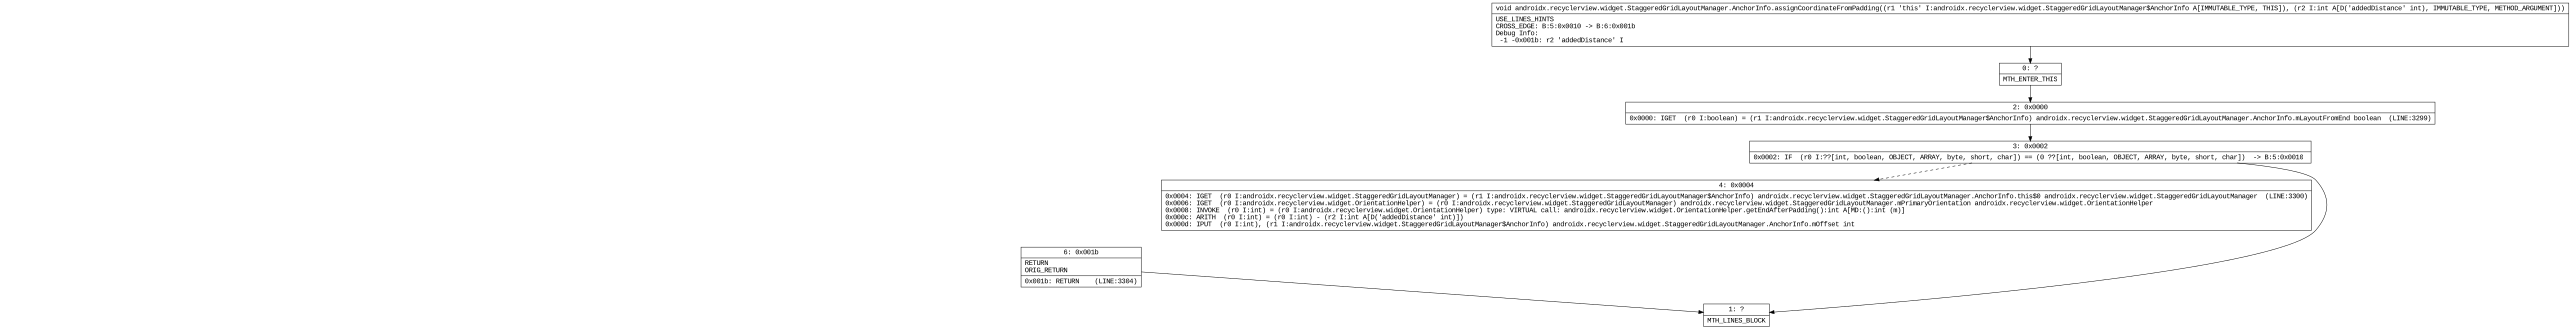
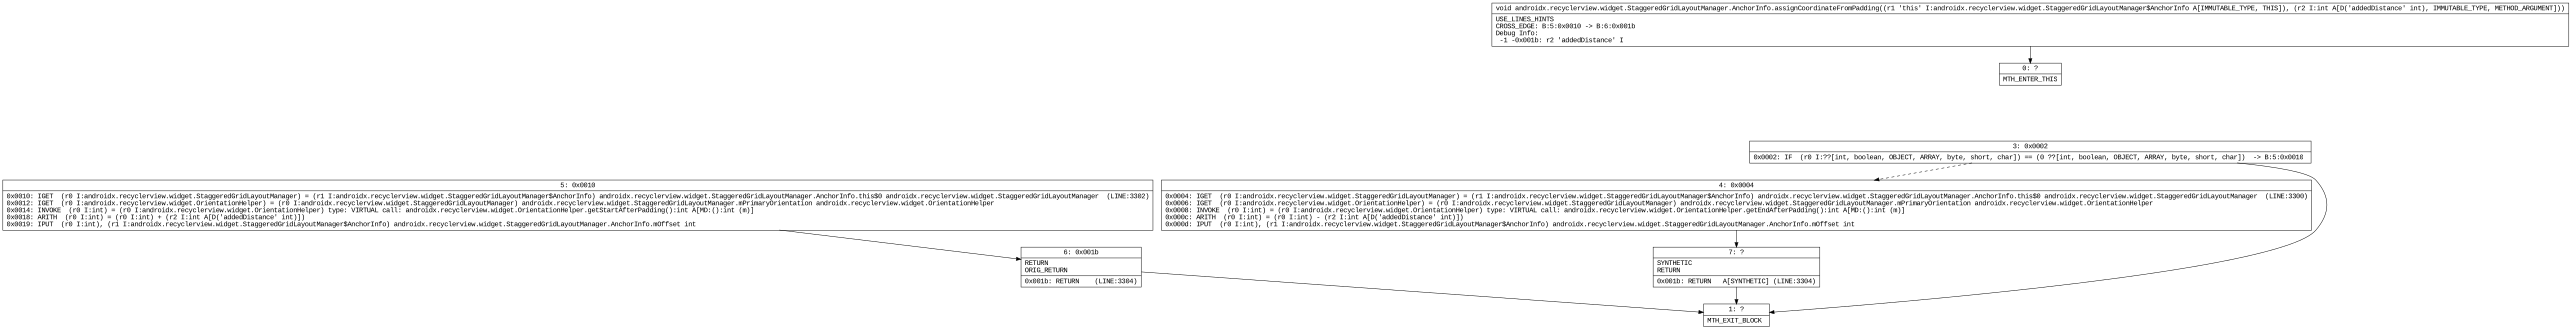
(2030, 113) -> none
none -> (578, 205)
none -> (1736, 267)
(1736, 321) -> (1735, 321)
